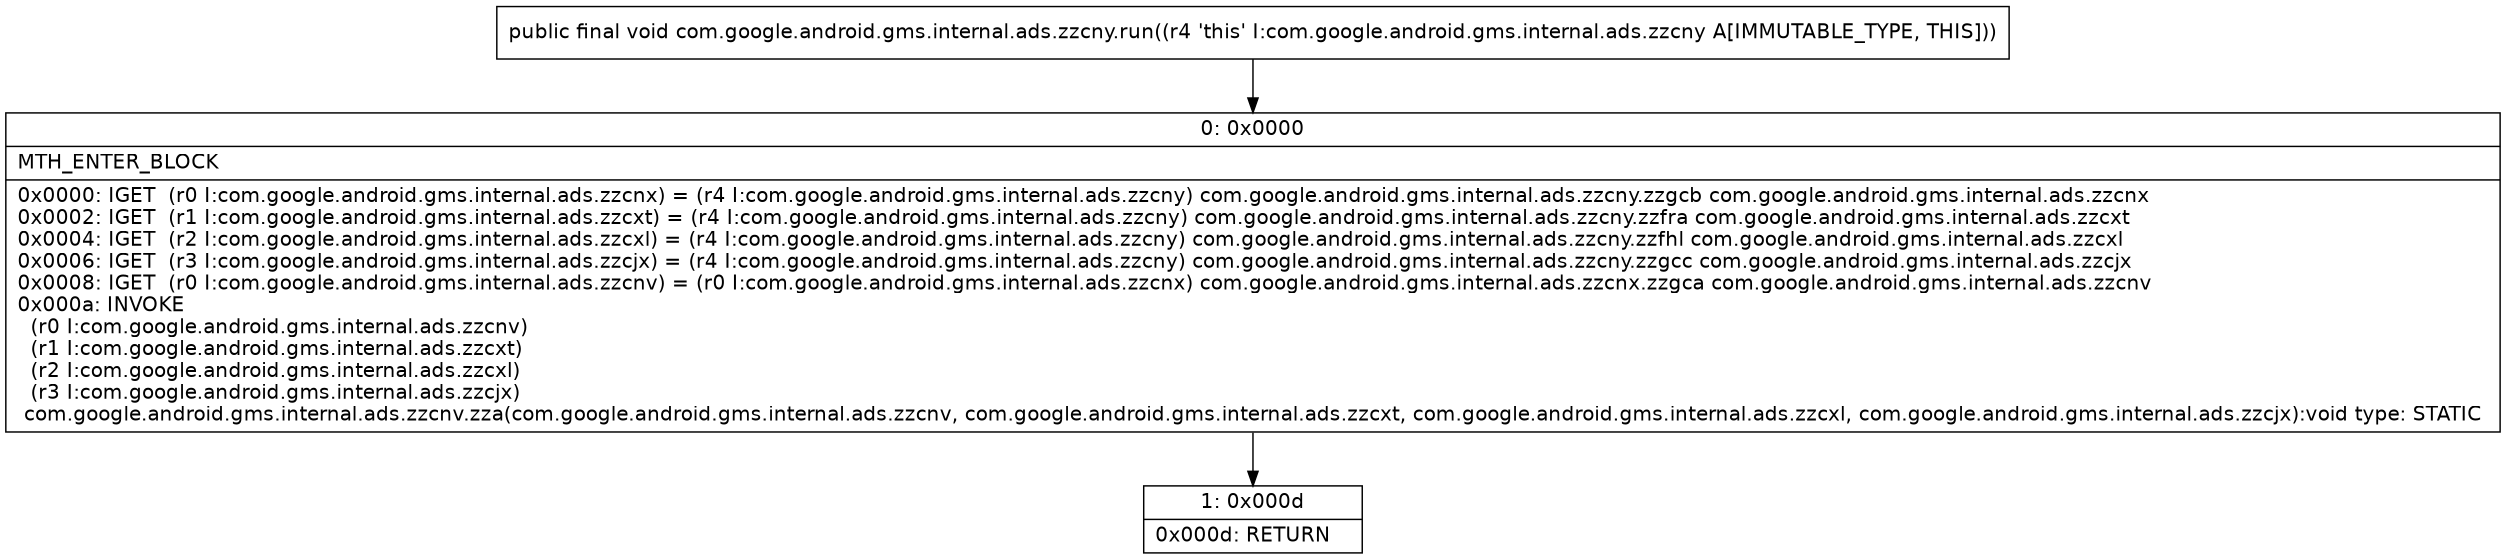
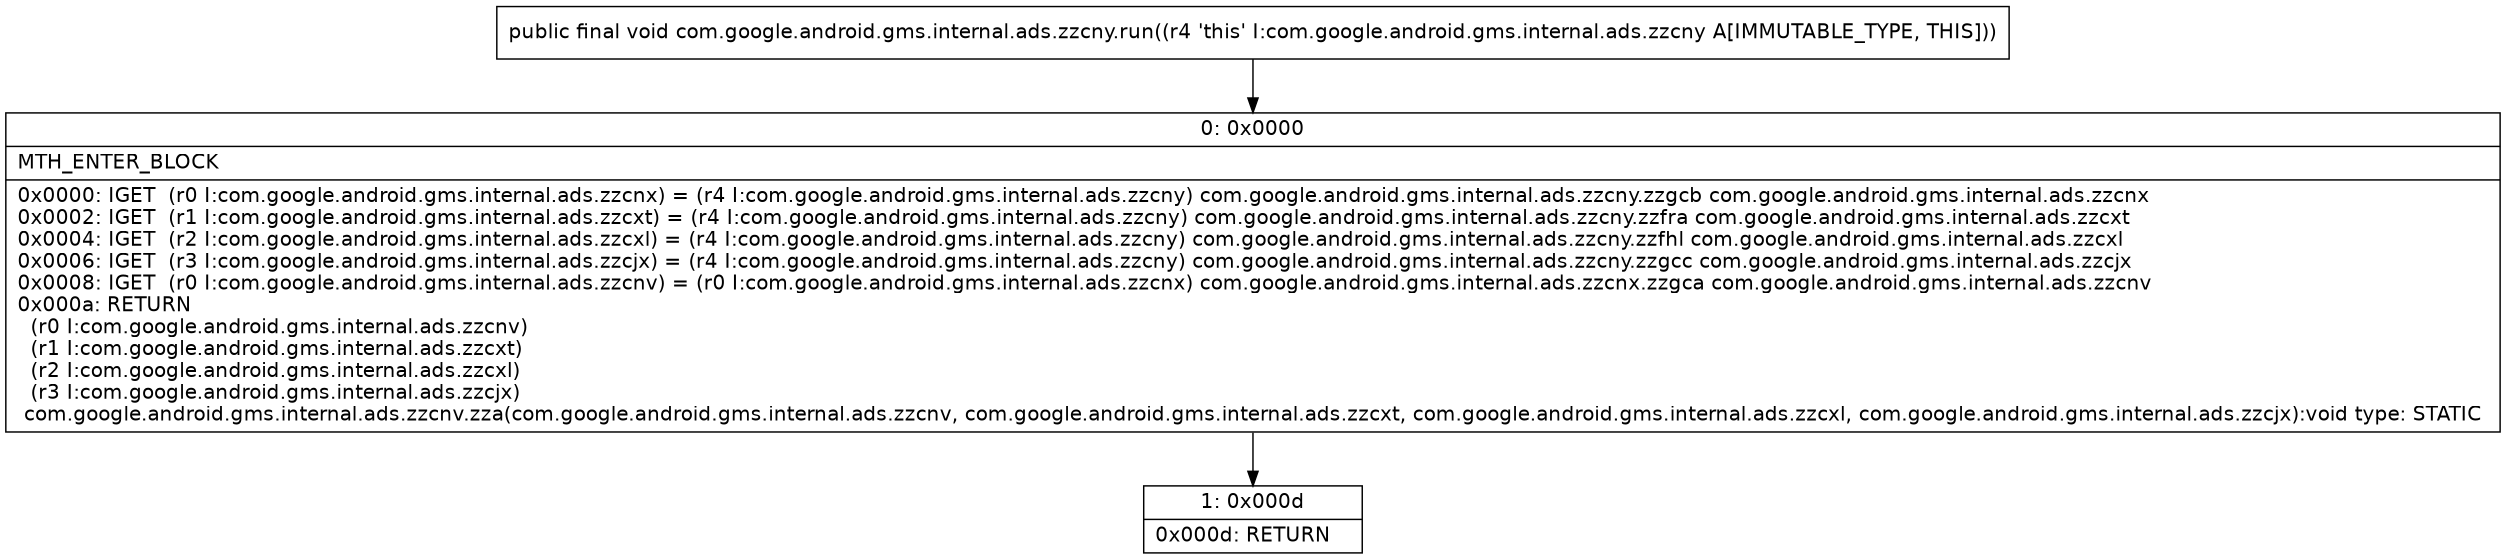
(108, 305) -> (111, 305)
